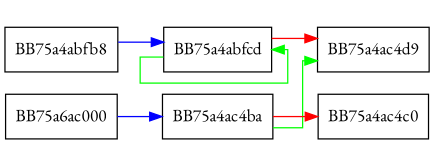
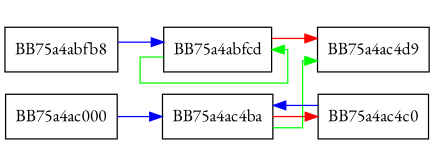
none -> (295, 105)
(61, 117) -> (61, 117)
